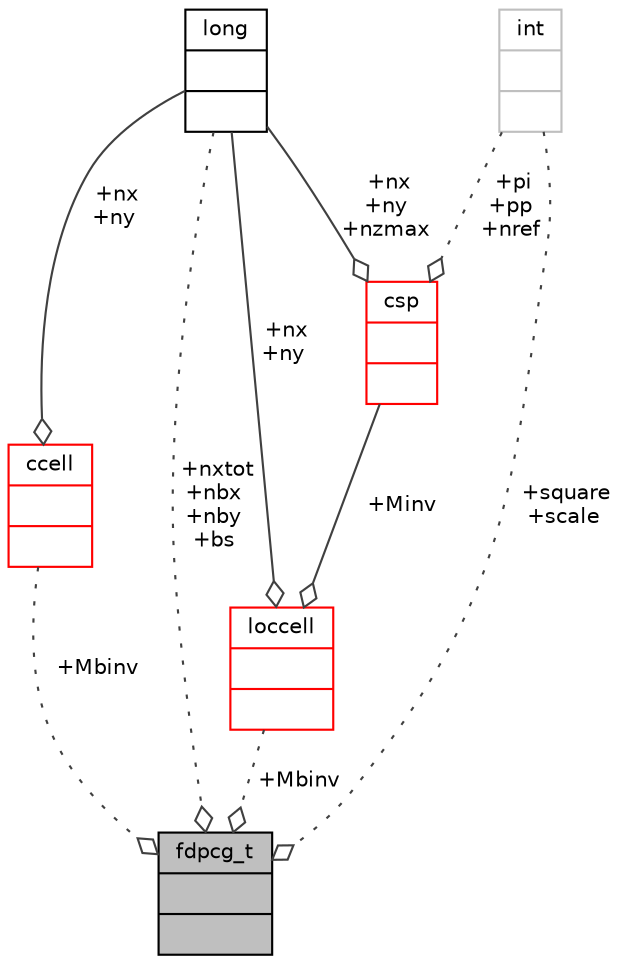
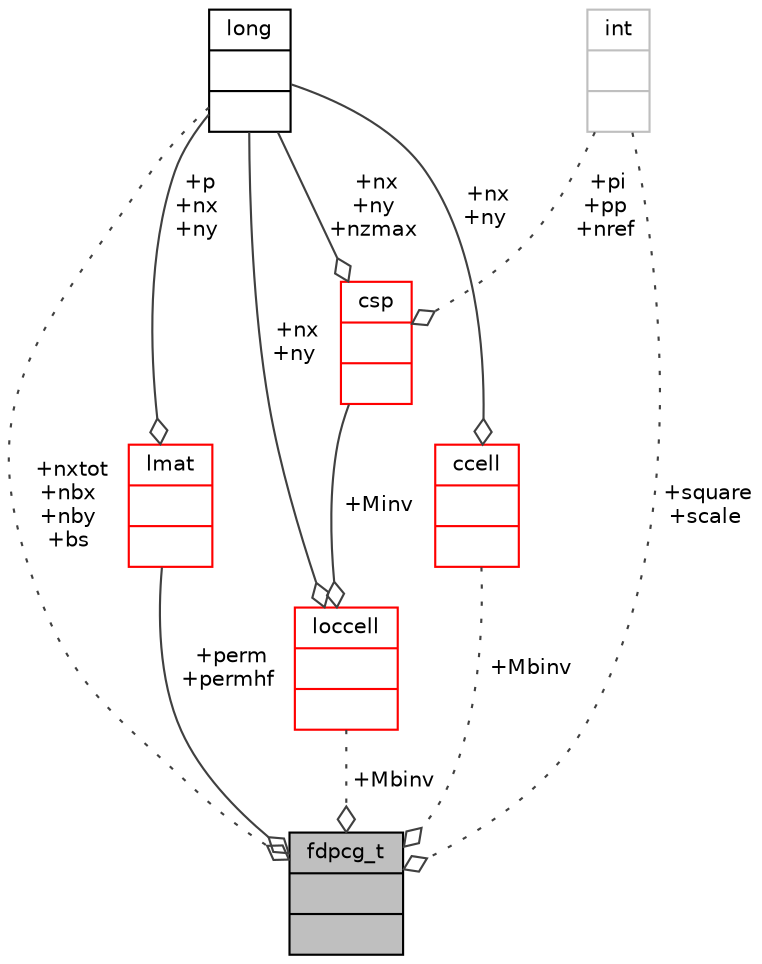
none -> (171, 506)
